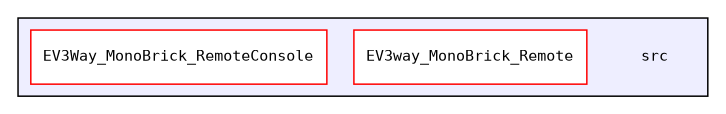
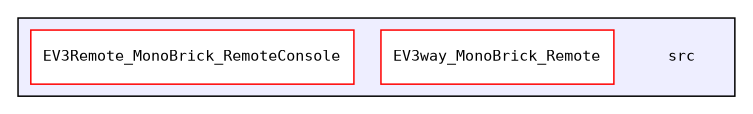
(179, 57) -> (192, 57)
